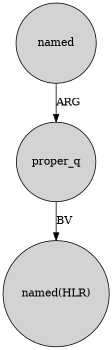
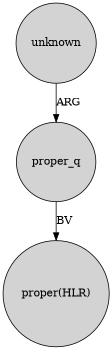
(56, 43) -> (56, 43)
(56, 294) -> (56, 294)
